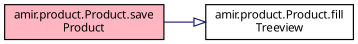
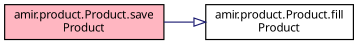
(280, 22) -> (280, 22)
